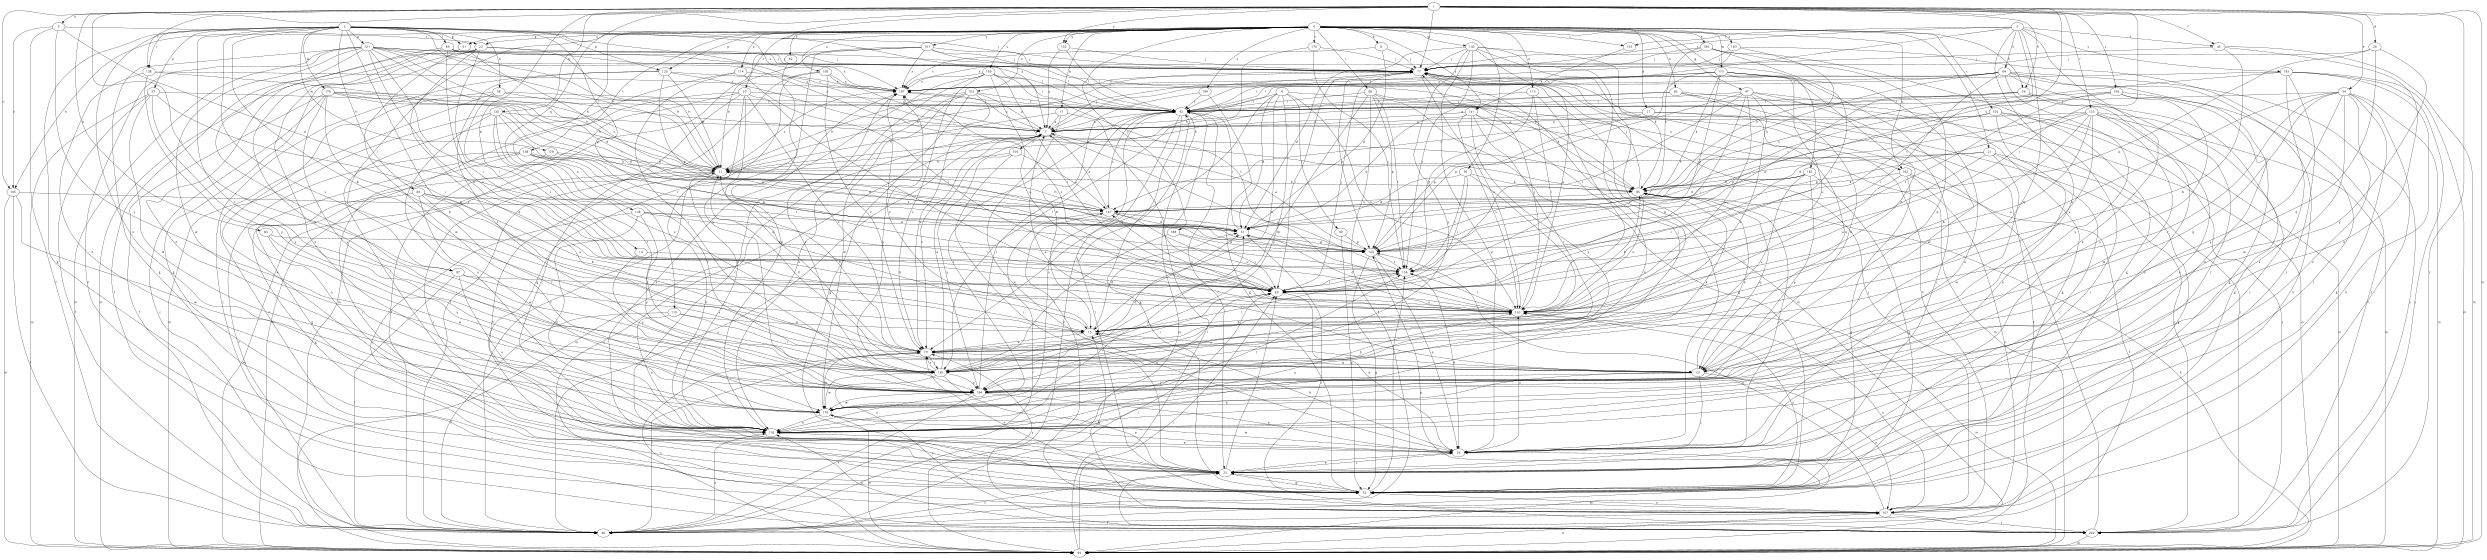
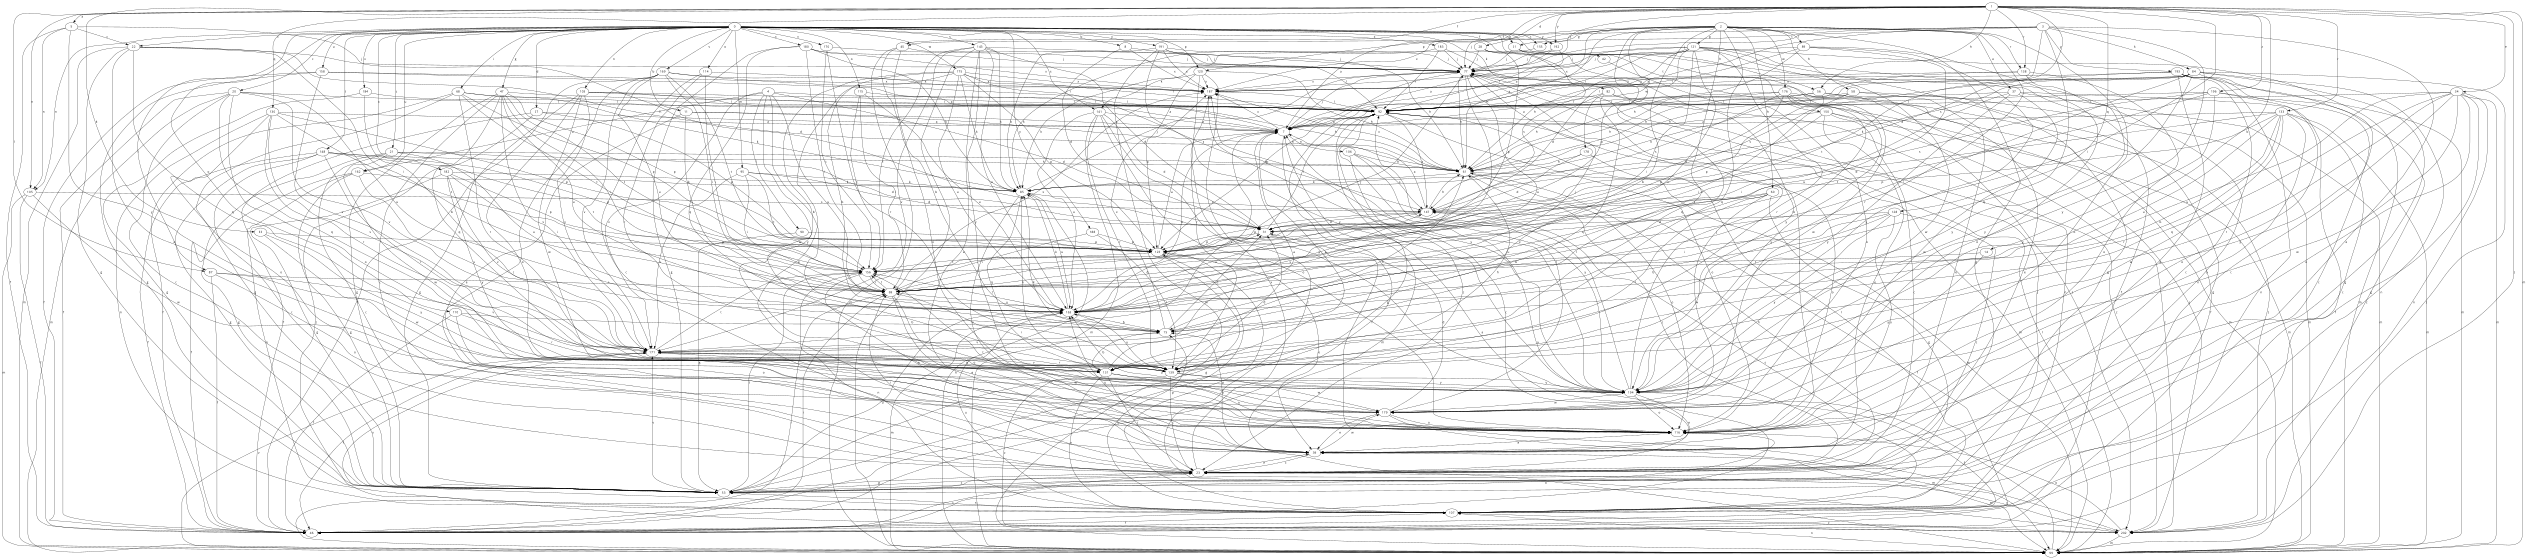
none -> (1040, 499)
